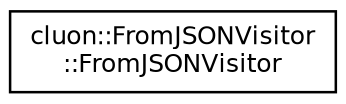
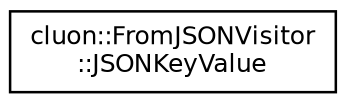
(173, 52) -> (173, 52)
